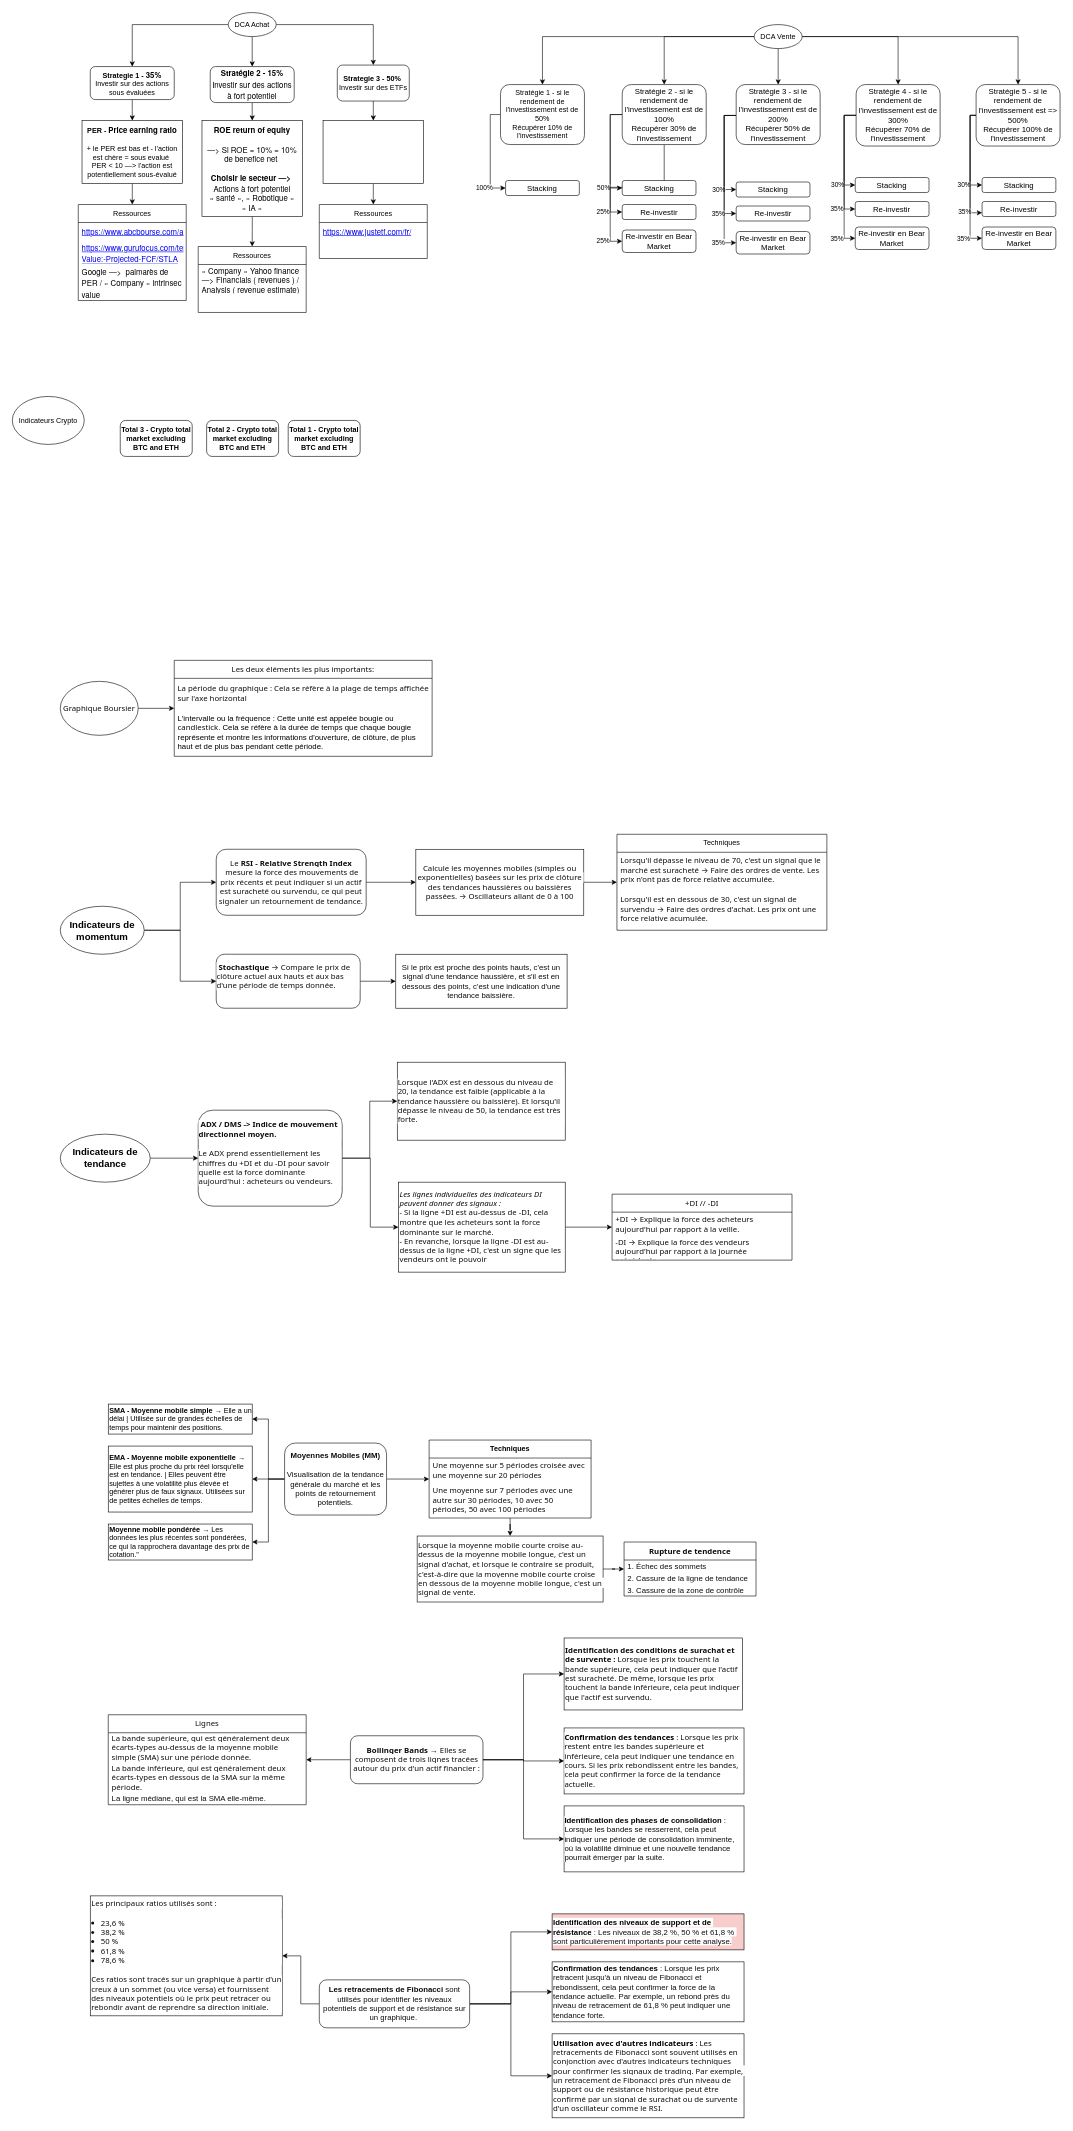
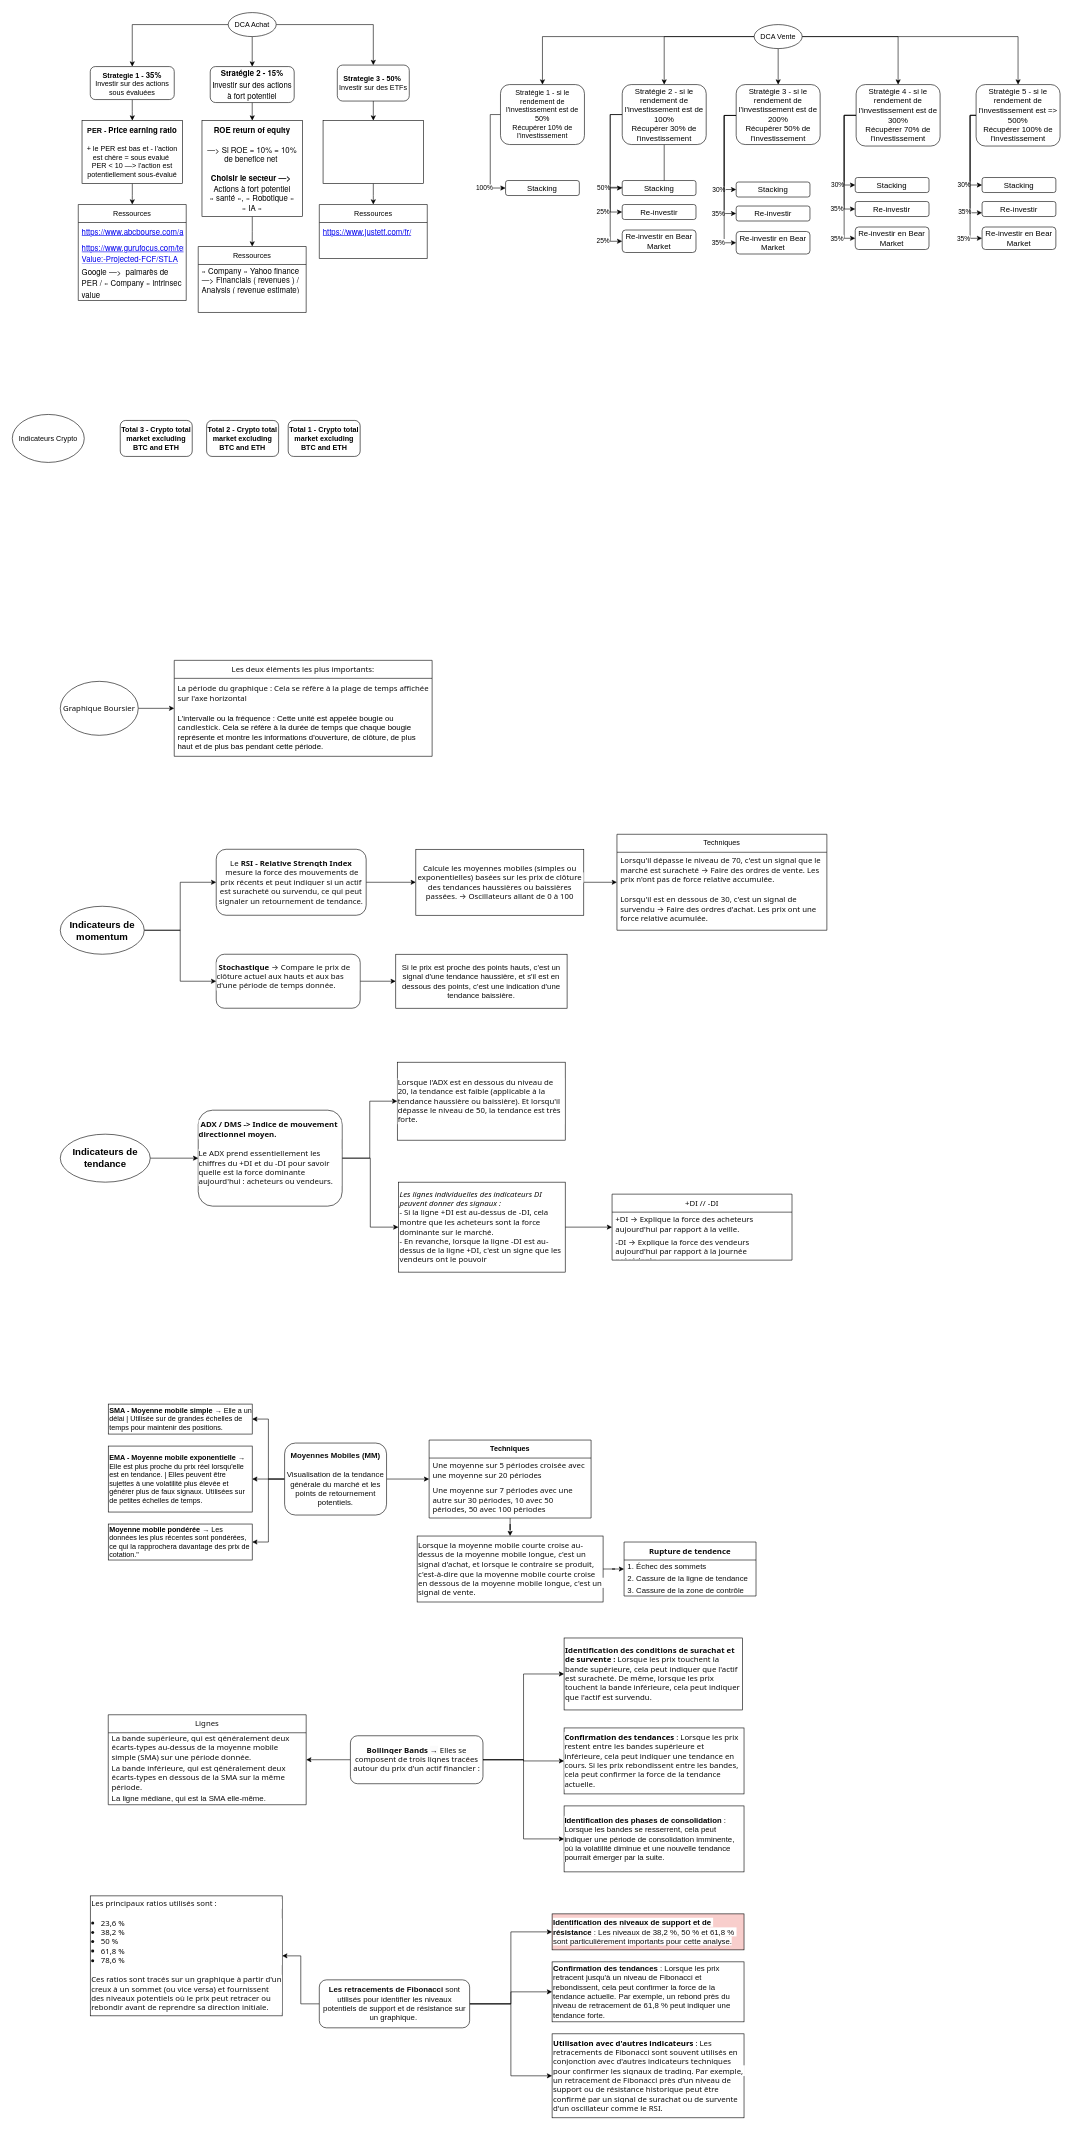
(48, 420) -> (48, 438)
